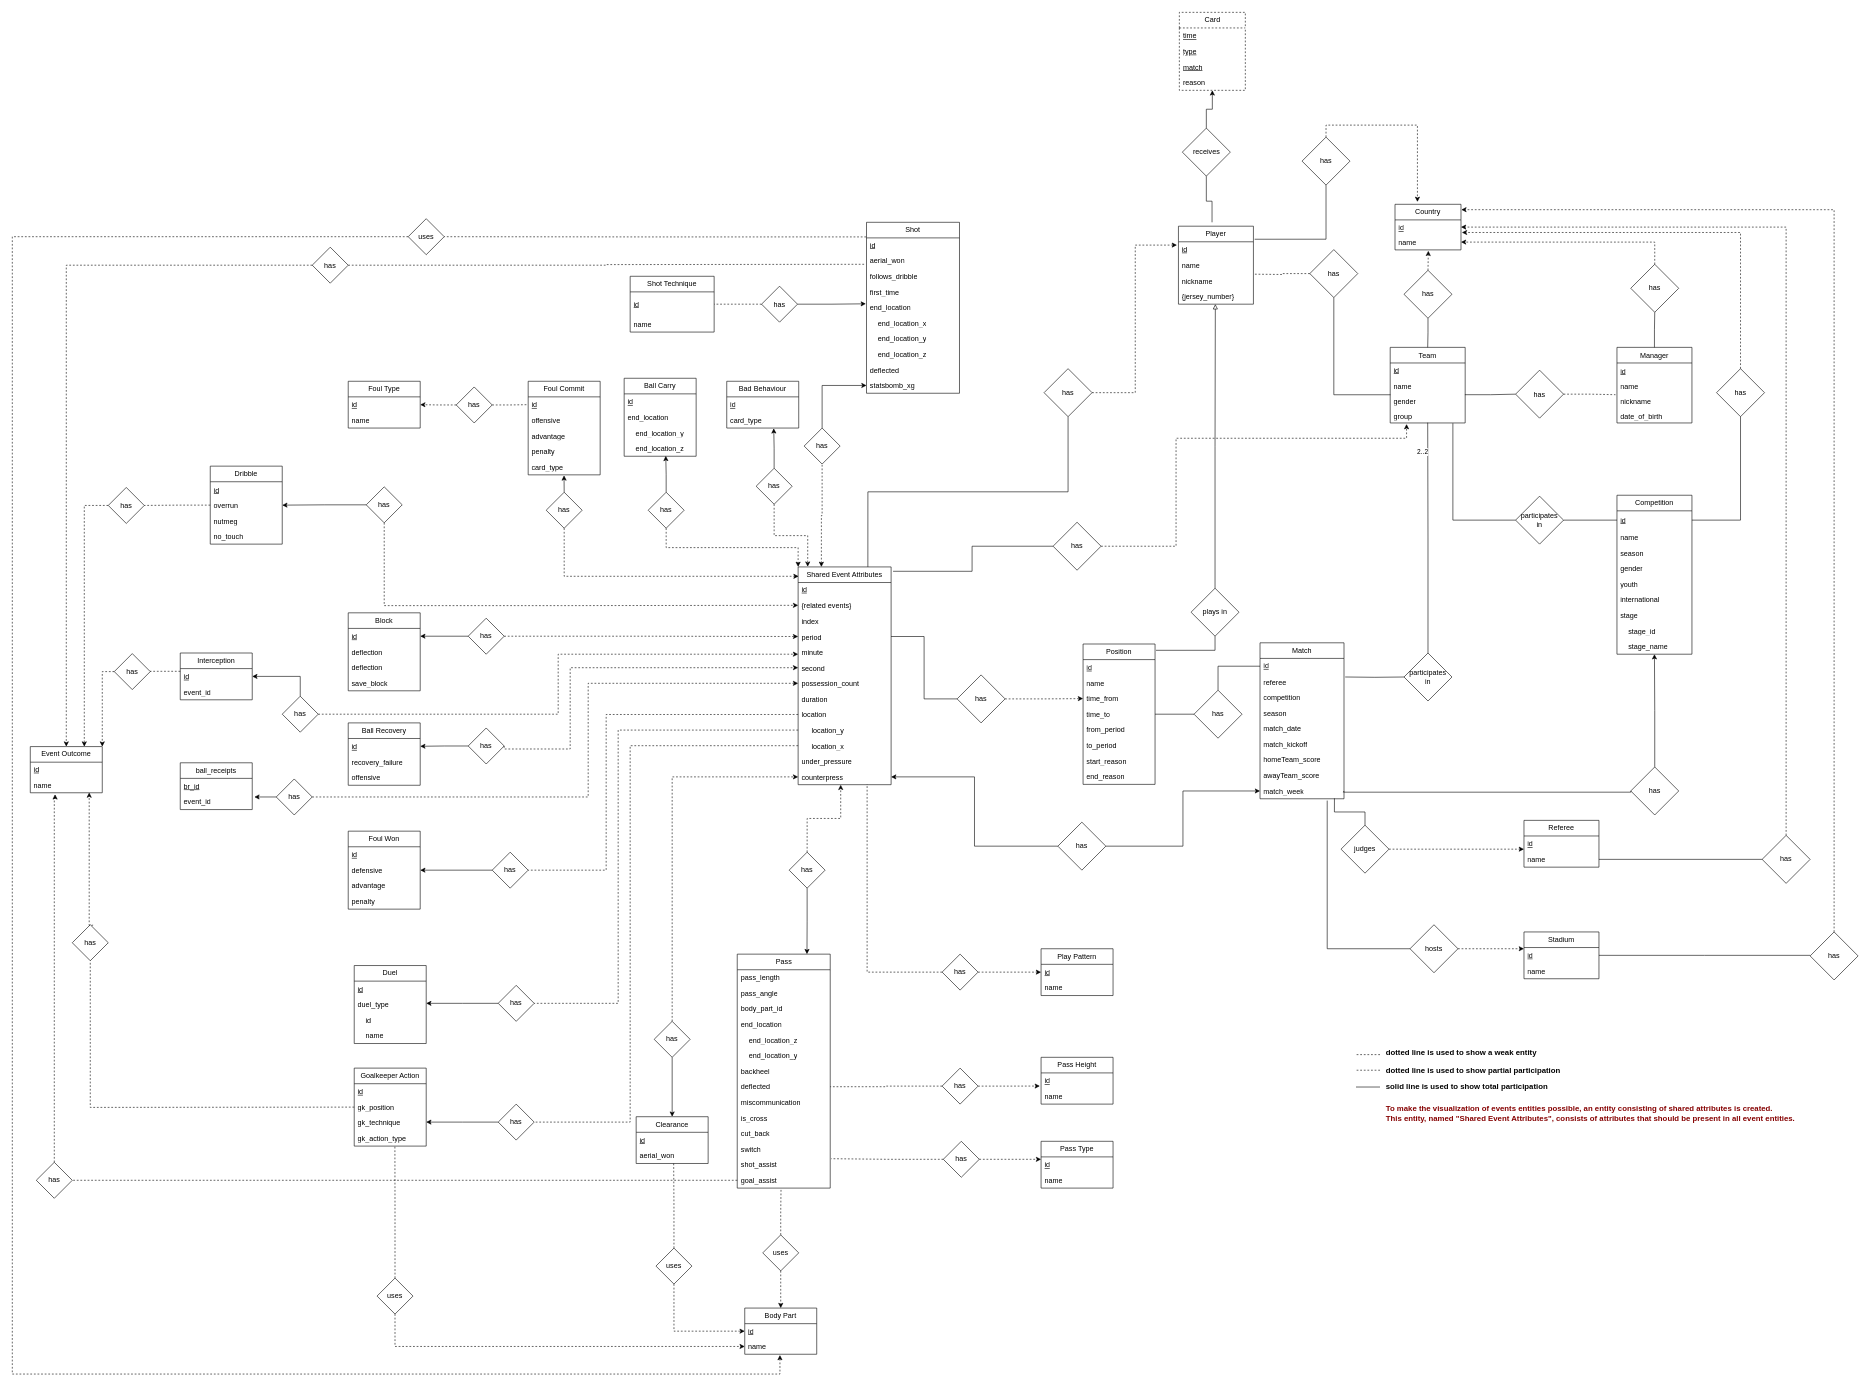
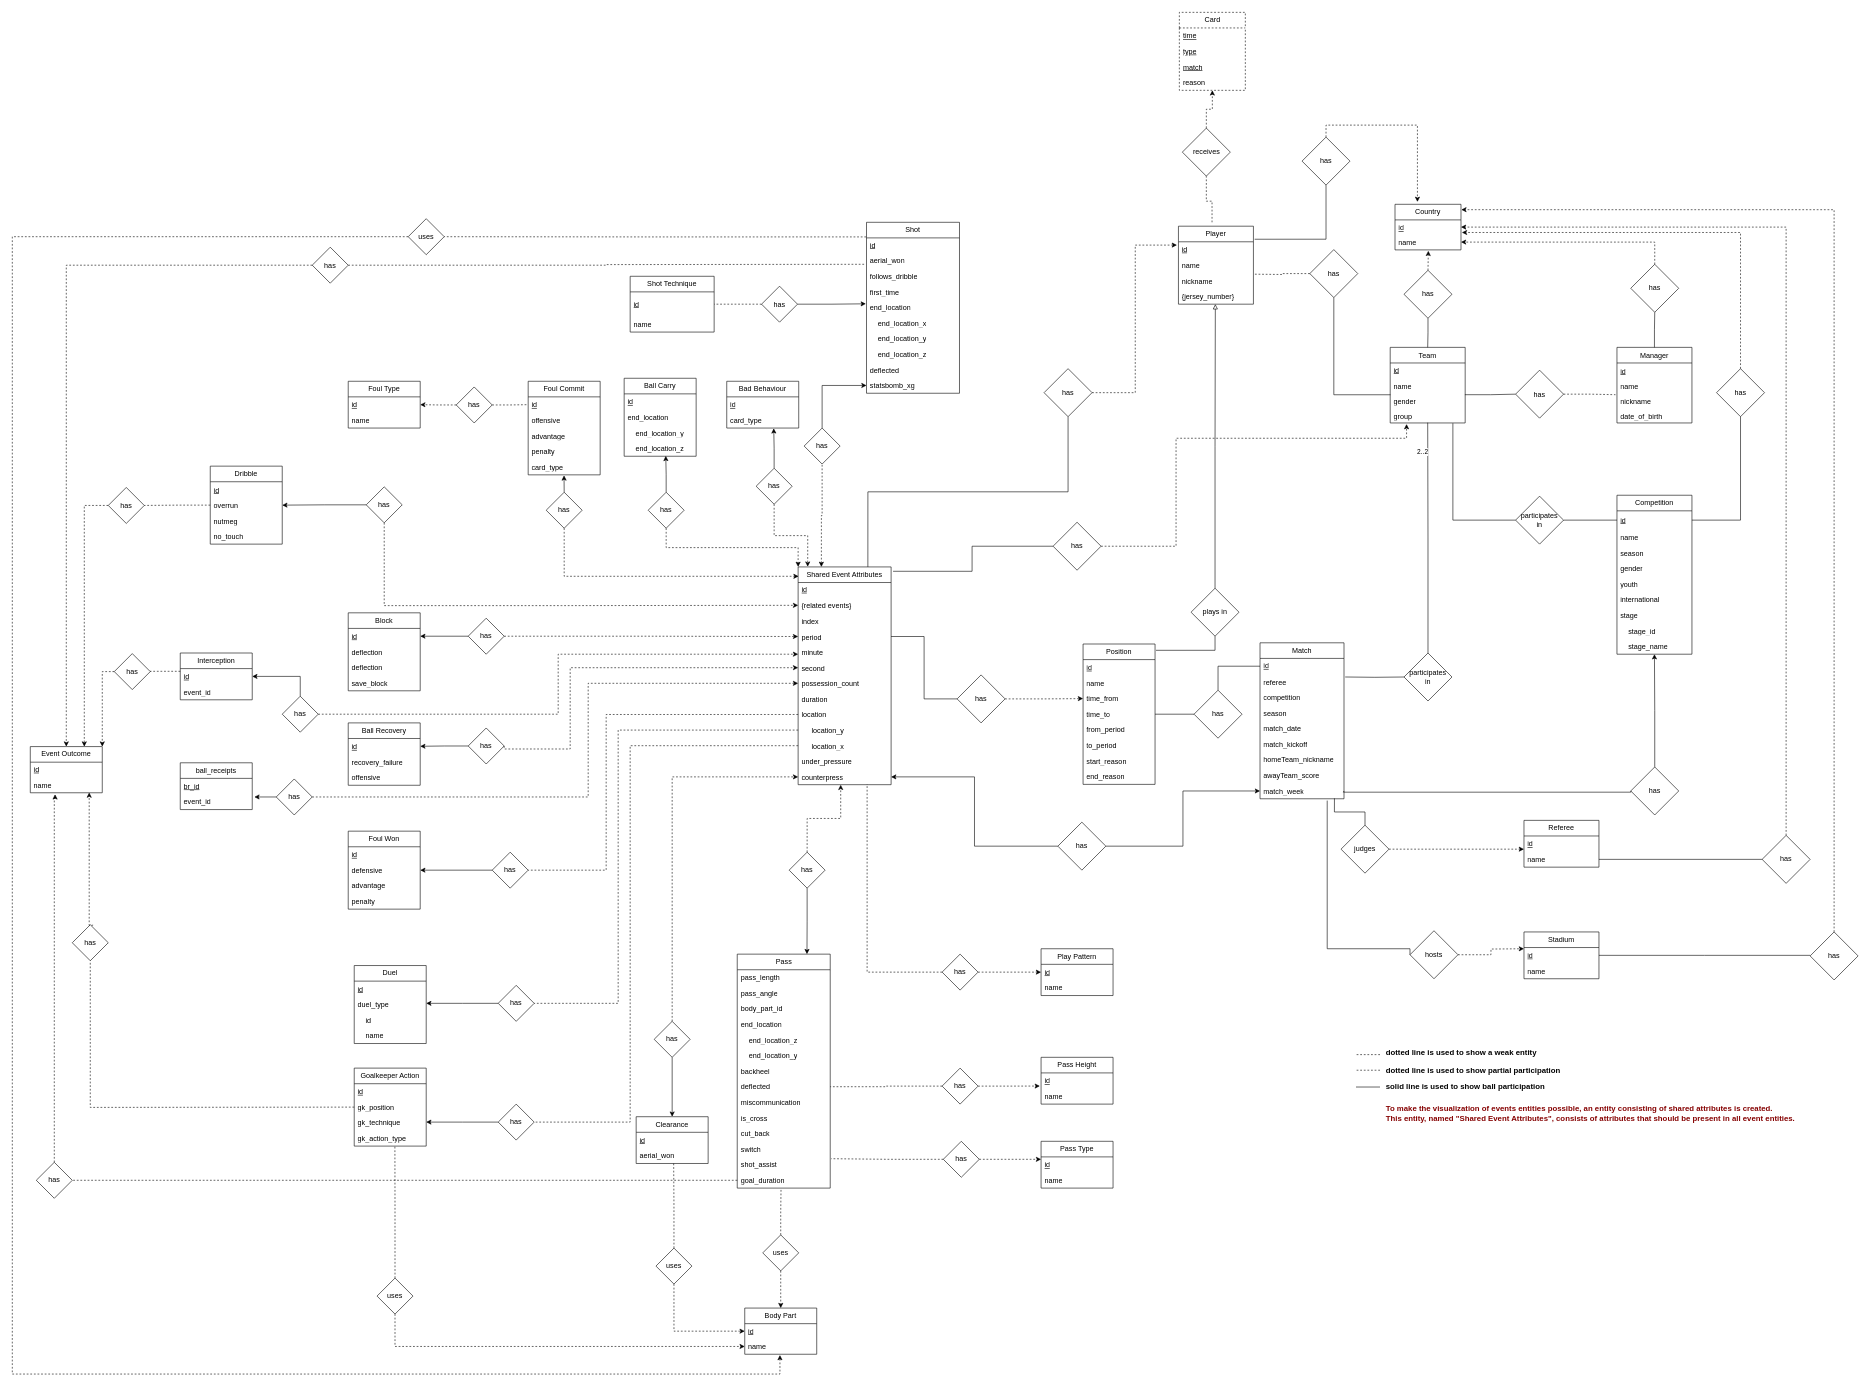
(1209, 109) -> (1209, 109)
(1208, 201) -> (1208, 201)
(1292, 761) -> (1297, 761)
(1434, 949) -> (1434, 955)
(1464, 1087) -> (1461, 1087)
(762, 1181) -> (766, 1181)
